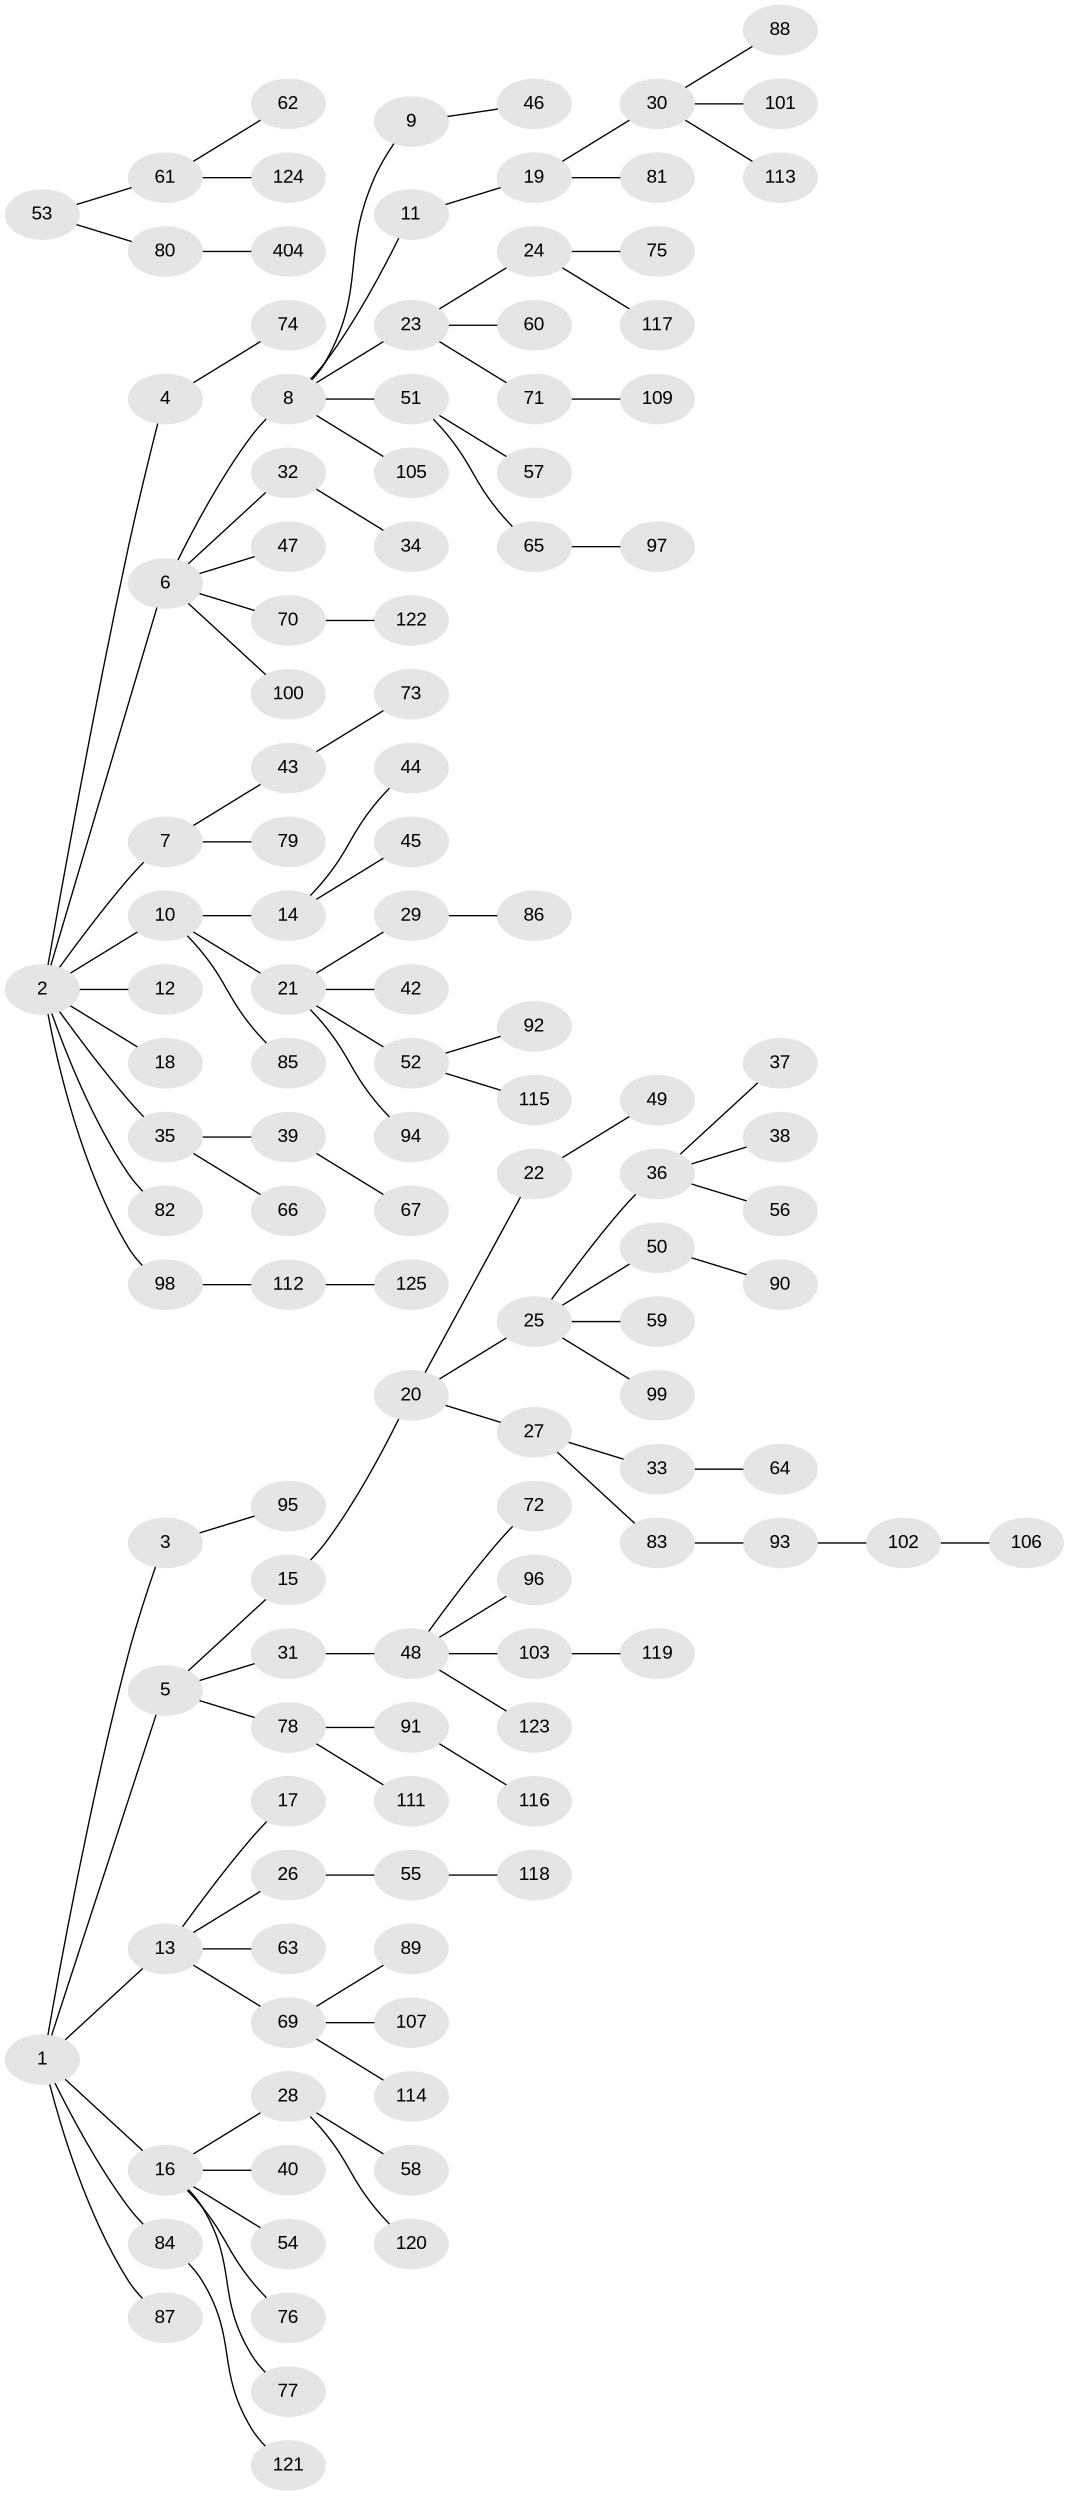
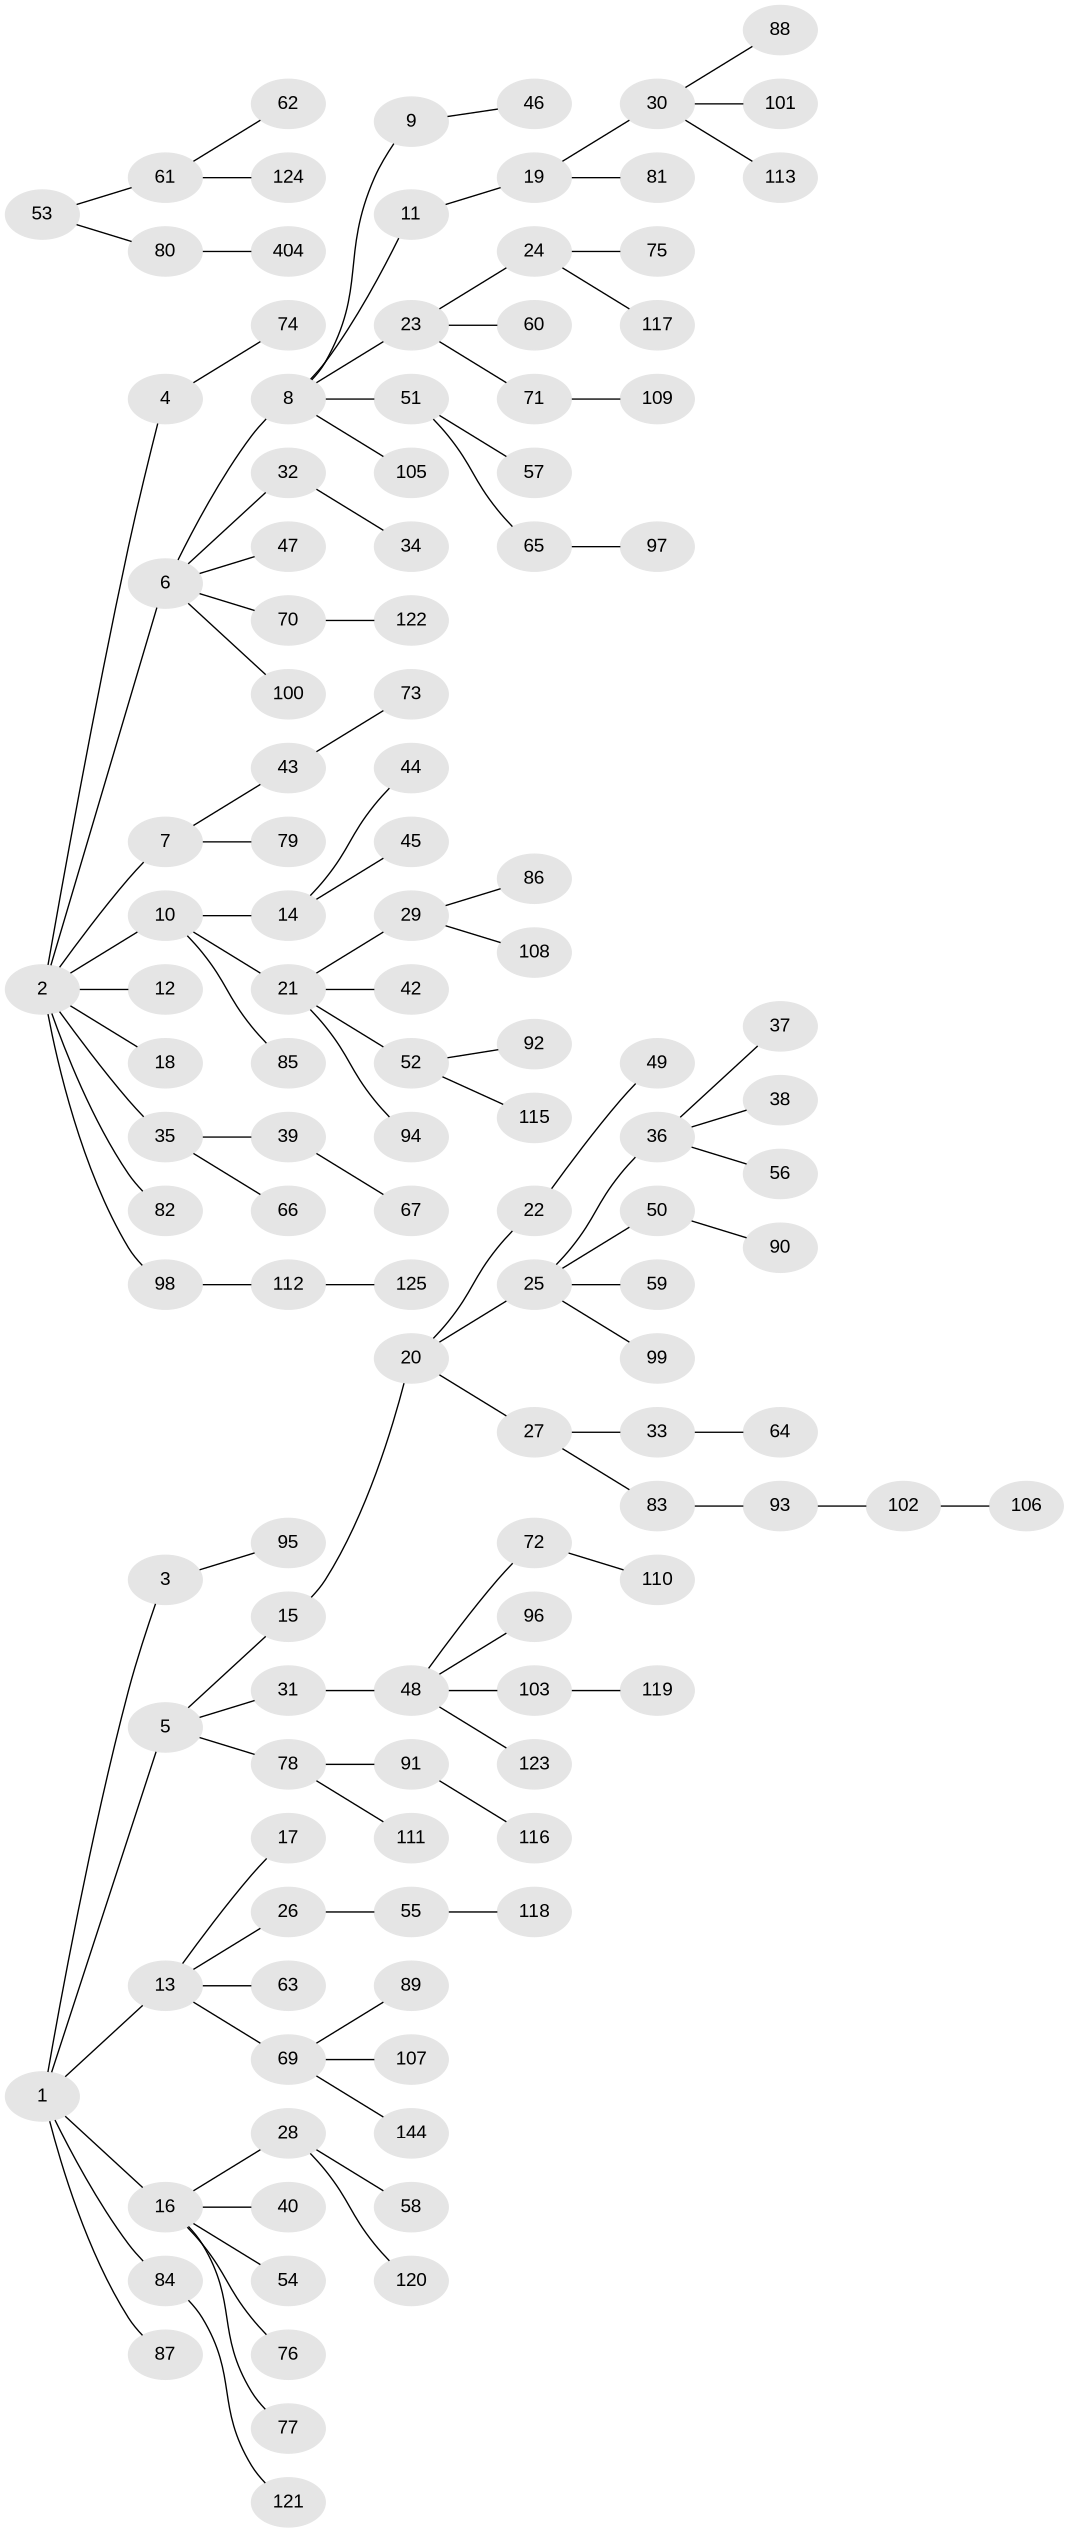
none -> (534, 953)
none -> (657, 1580)
(411, 2096) -> (411, 2133)
